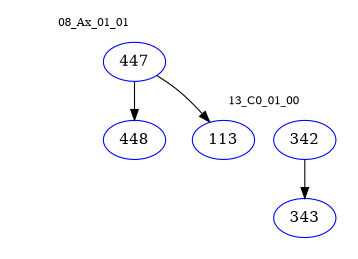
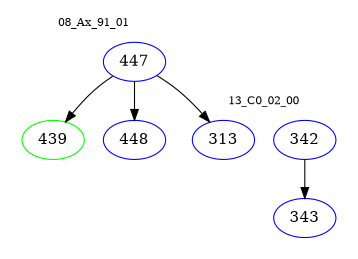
(94, 23) -> (94, 23)
(264, 101) -> (264, 101)
none -> (53, 140)
(223, 140) -> (223, 140)
